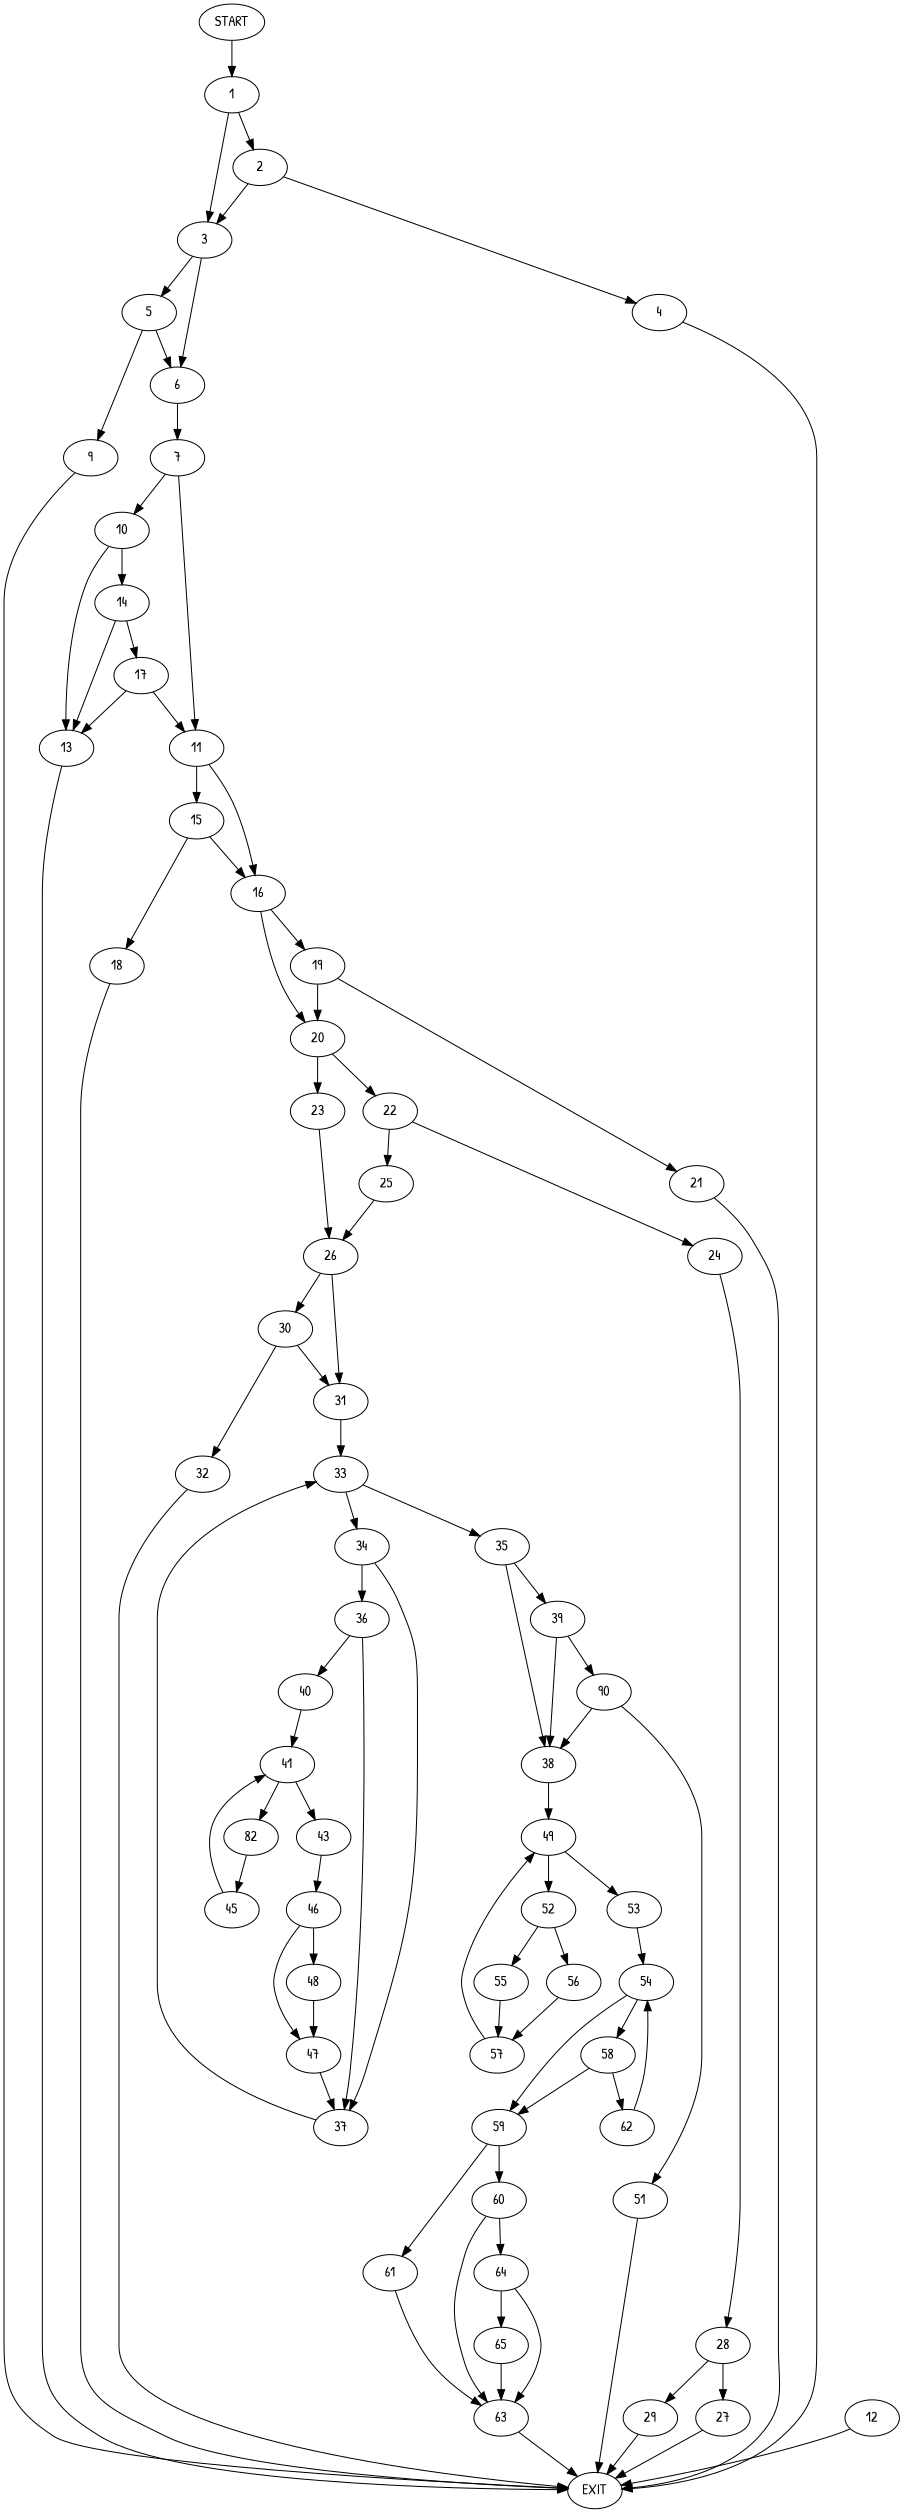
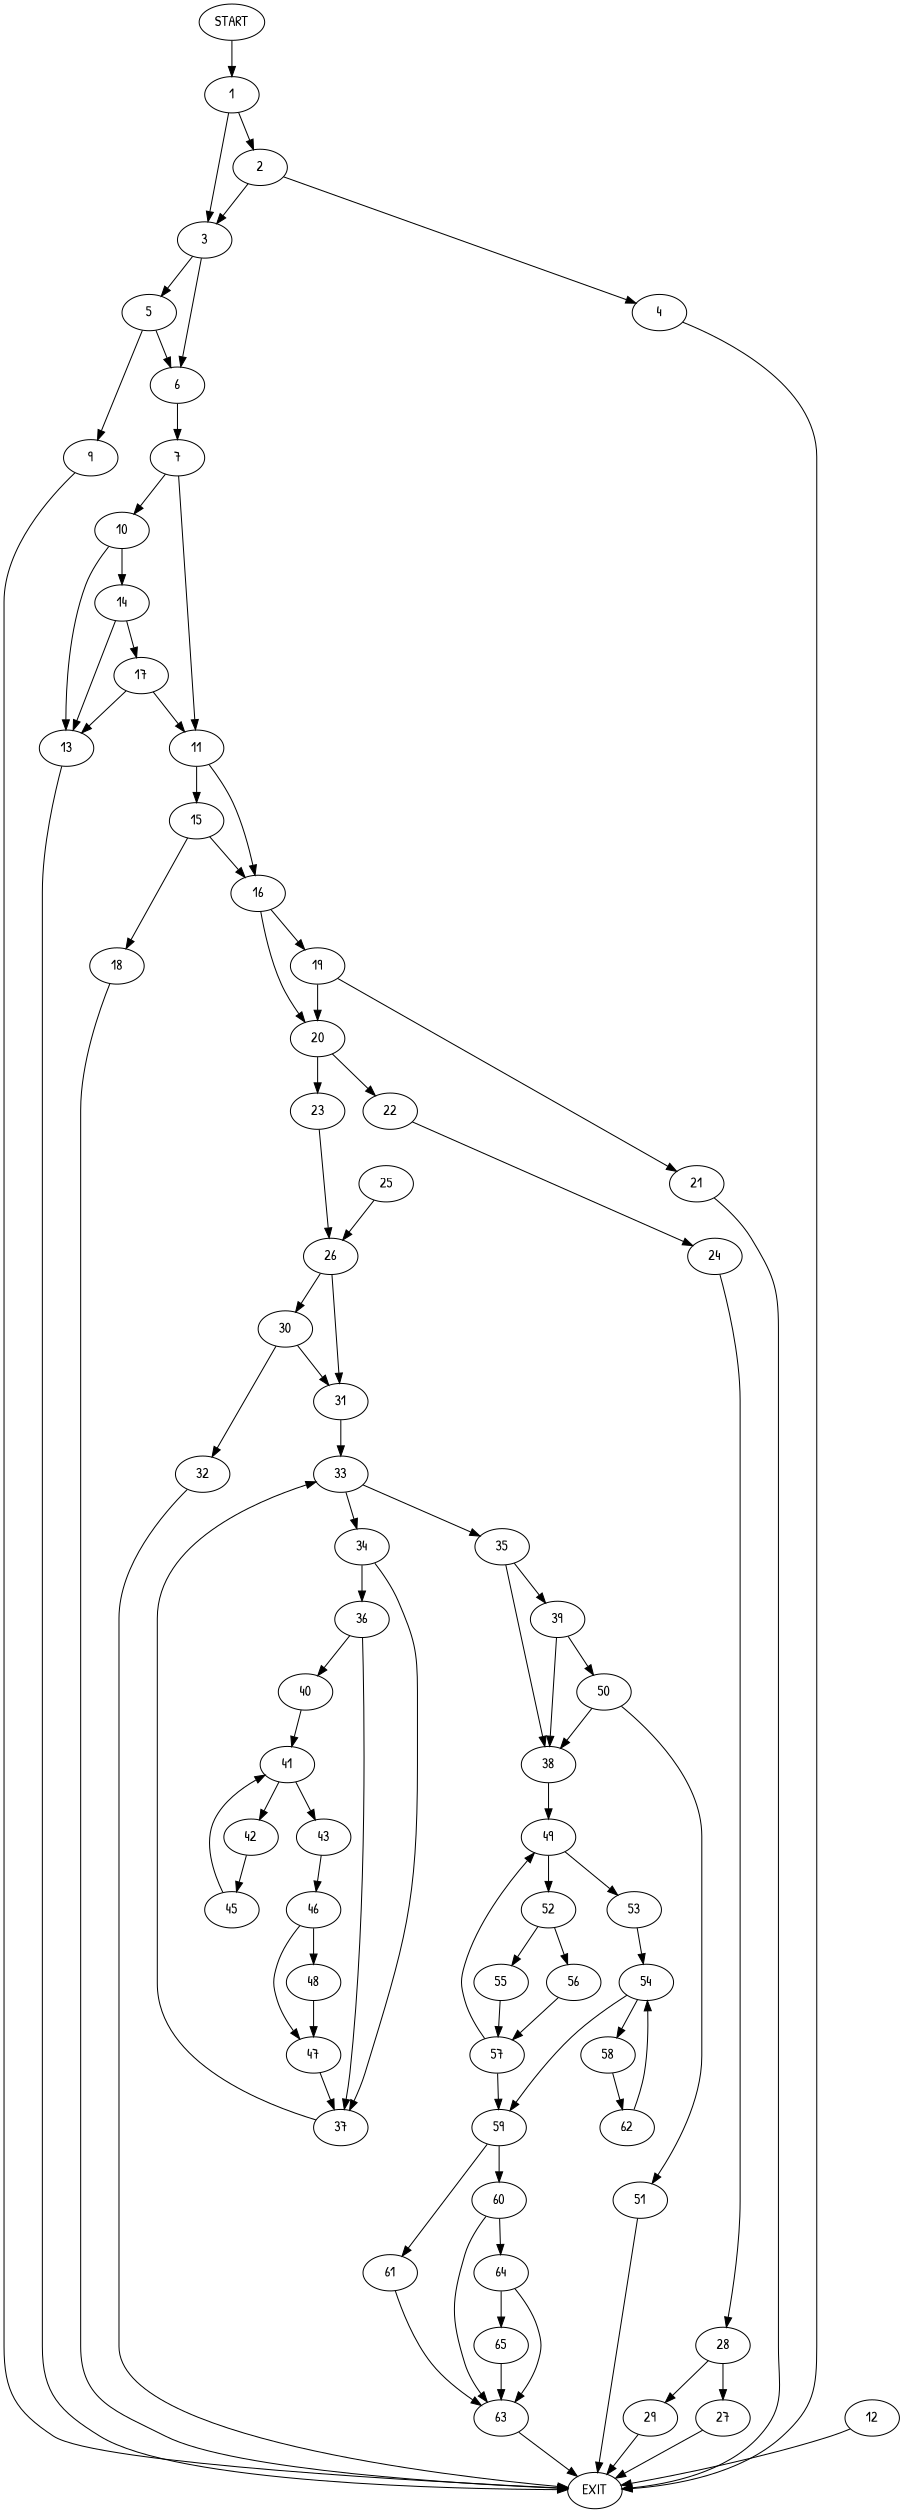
(388, 1143) -> none
(604, 1692) -> (604, 1692)
(251, 1837) -> (251, 1837)
(558, 2089) -> (498, 2086)
